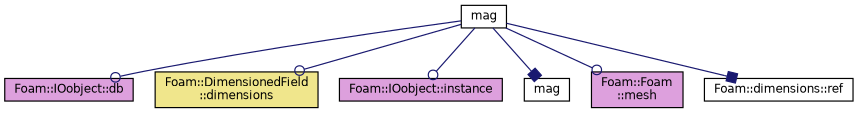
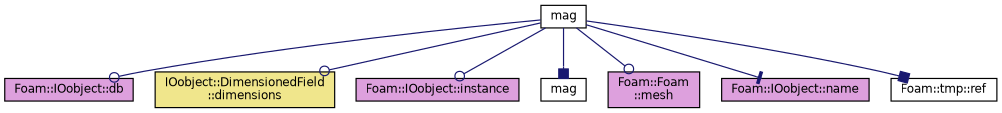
(237, 90) -> (245, 90)
(779, 90) -> (944, 90)
none -> (795, 90)
